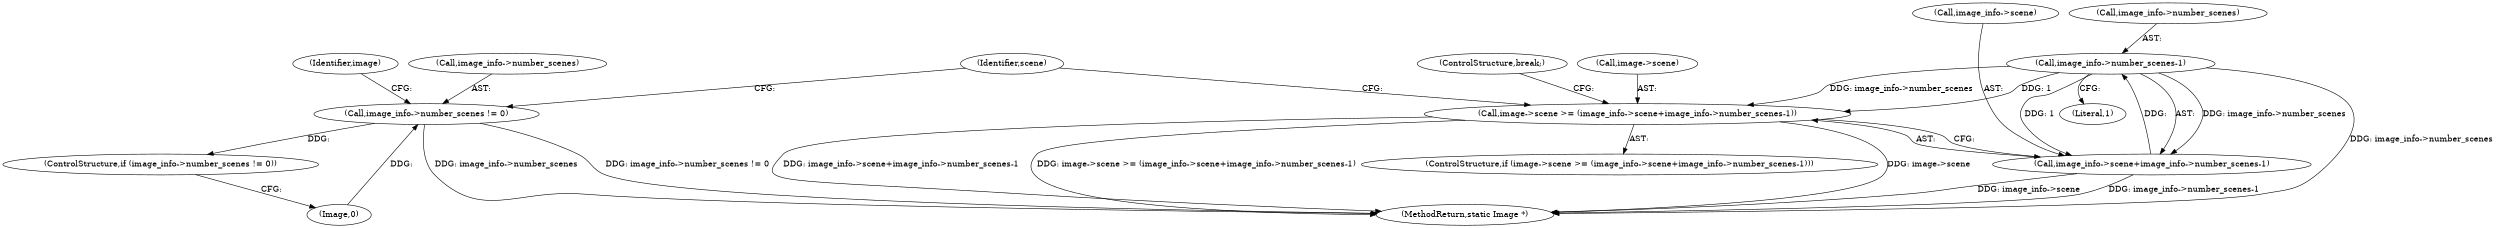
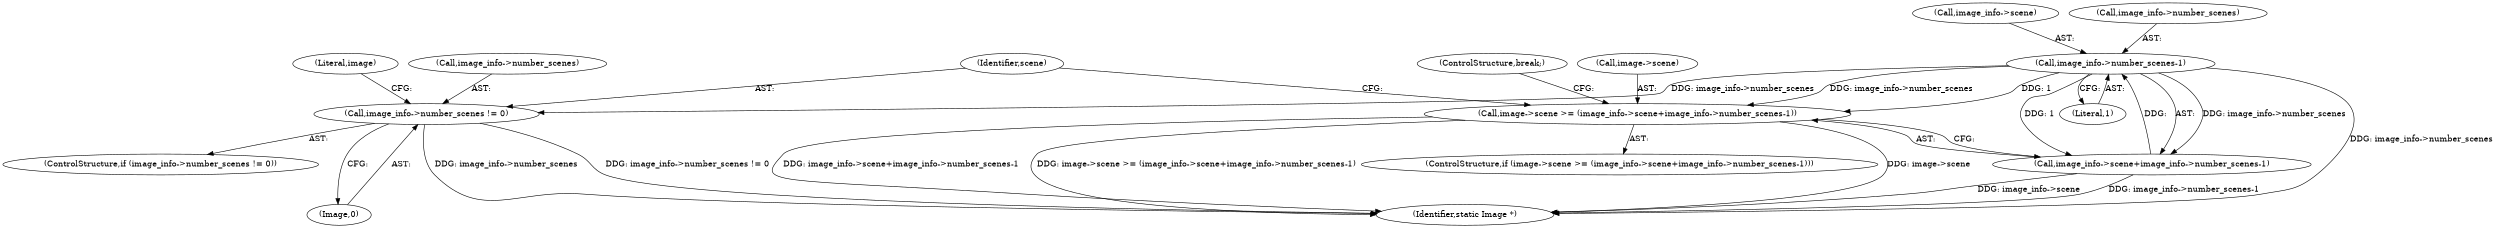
(345, 64) -> (345, 64)
(766, 89) -> (766, 89)
none -> (2104, 92)
none -> (1278, 104)
(1990, 107) -> (2045, 37)
(320, 139) -> (320, 139)
(403, 164) -> (403, 164)
(253, 190) -> (349, 152)
(1465, 215) -> (1465, 215)
